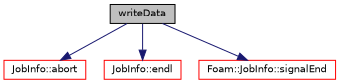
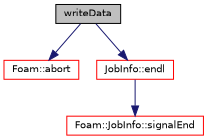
(200, 40) -> (135, 93)
(45, 70) -> (41, 70)
